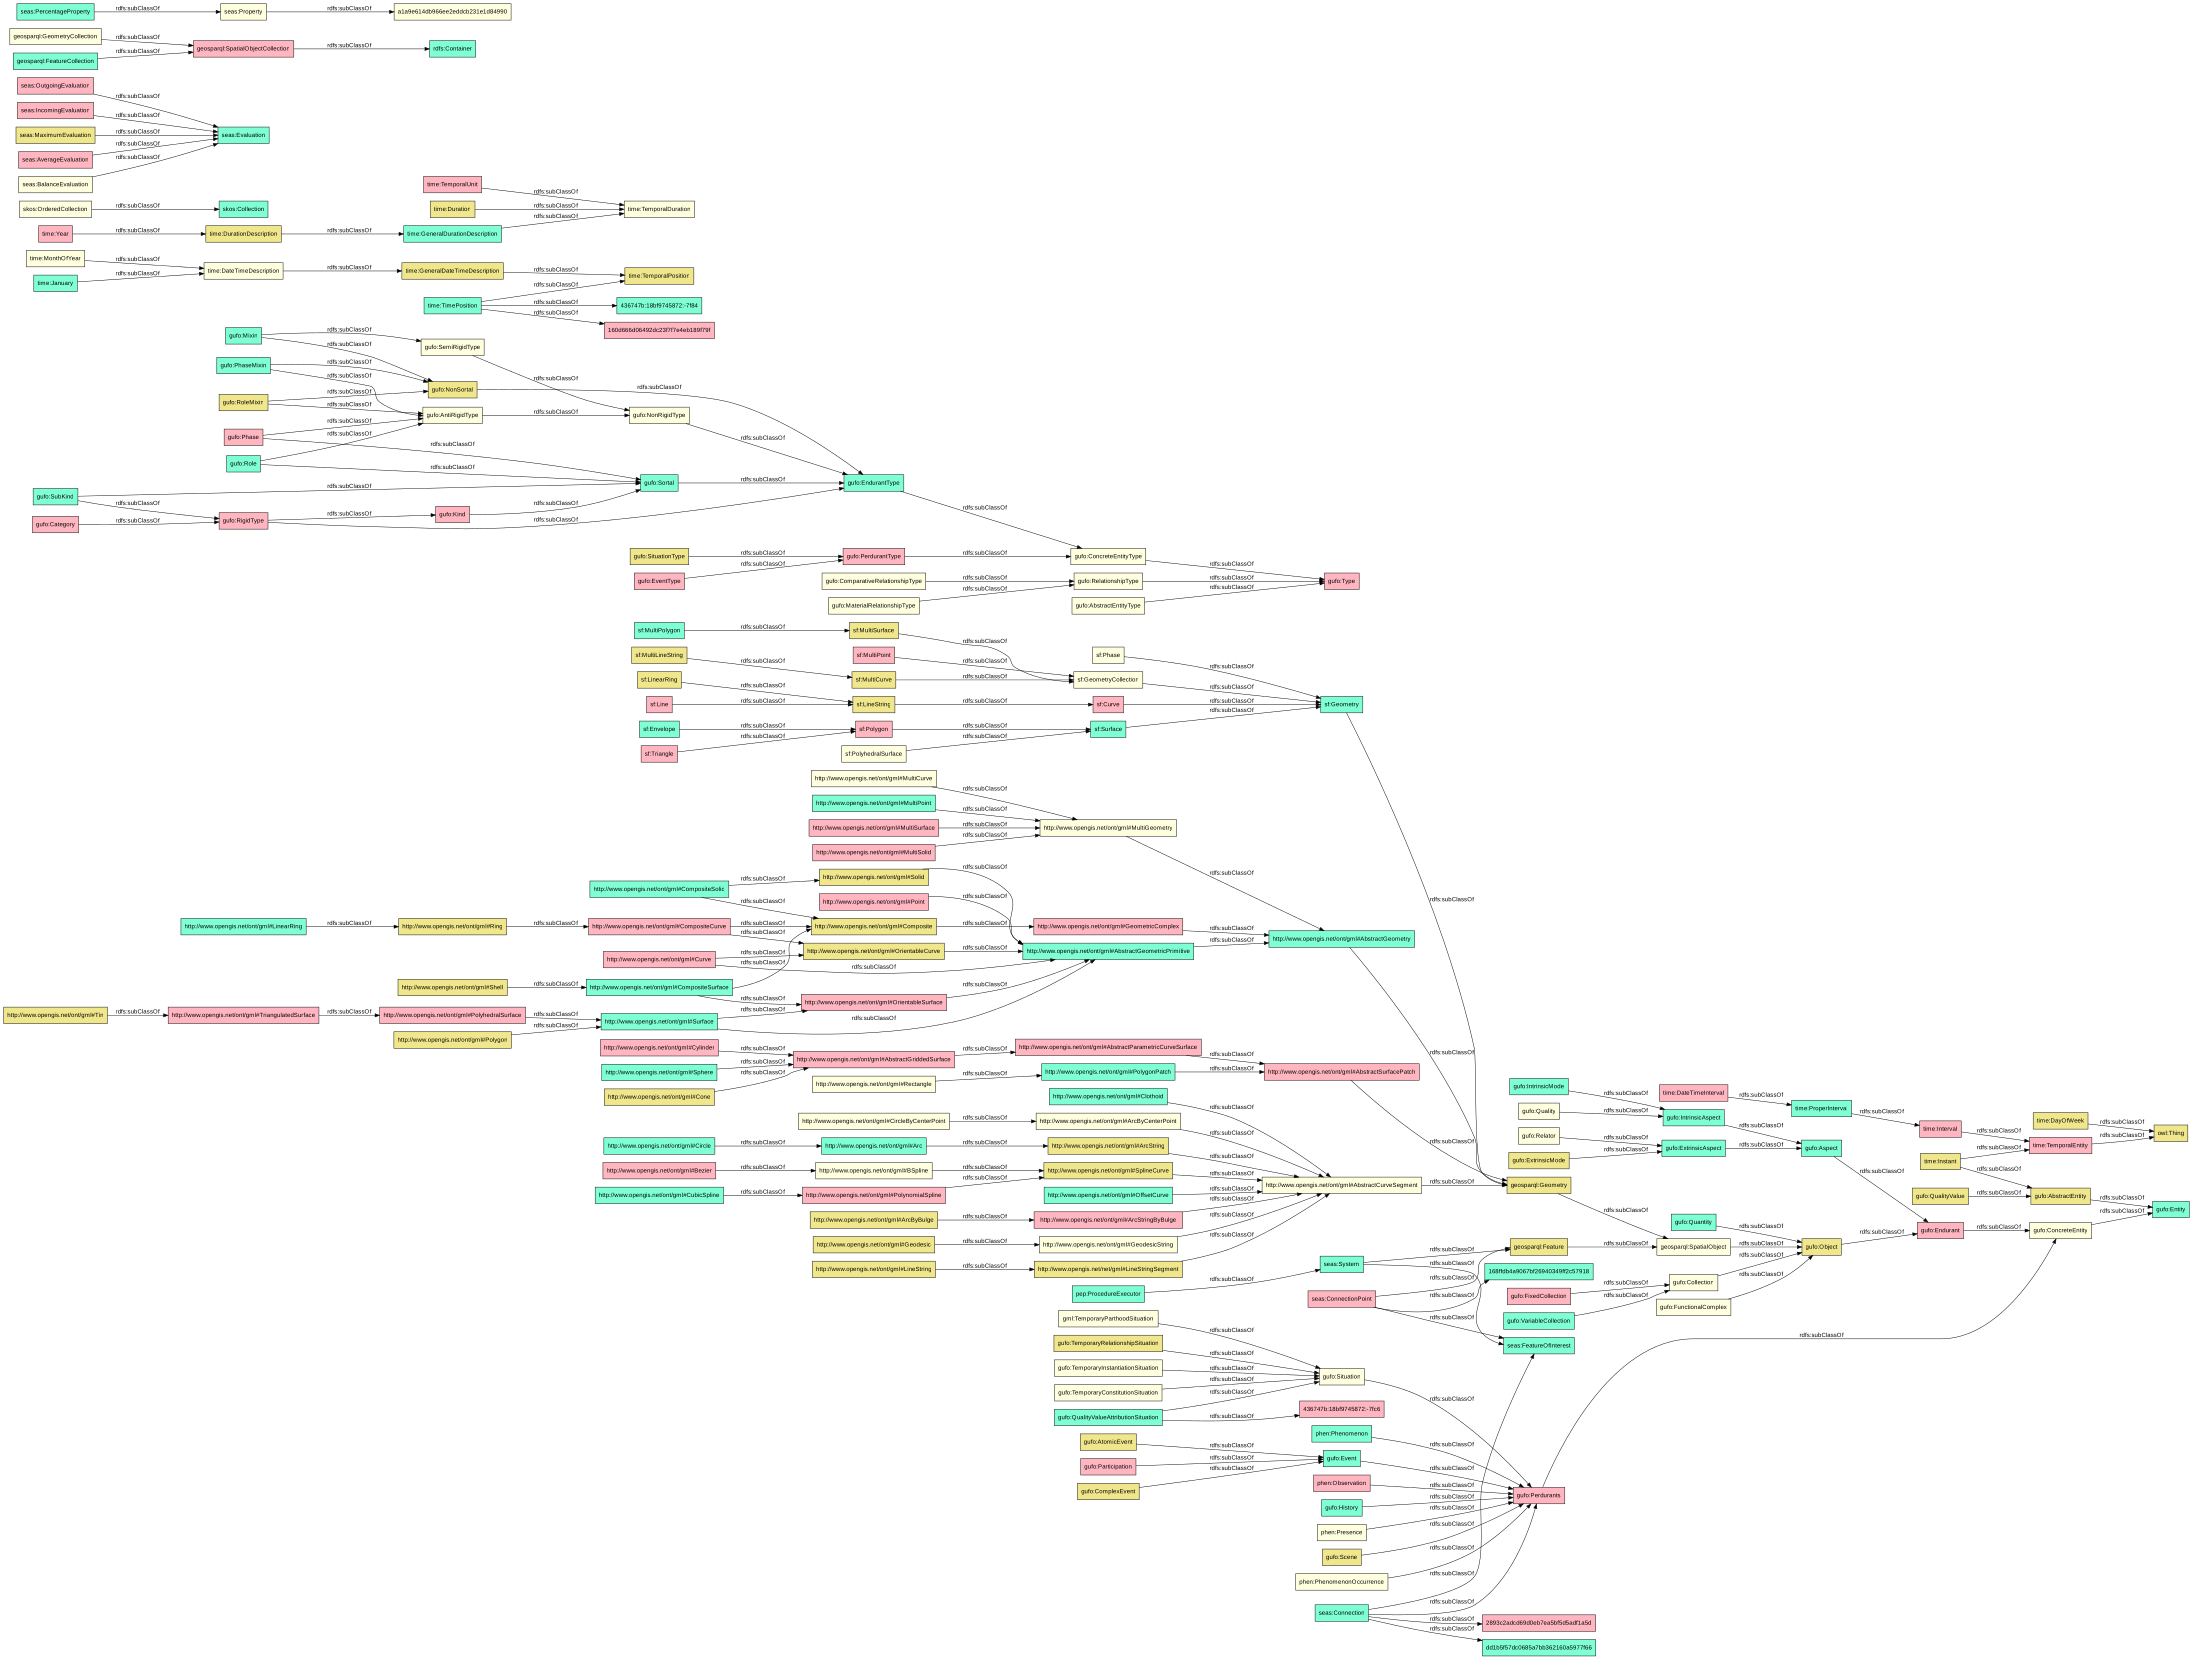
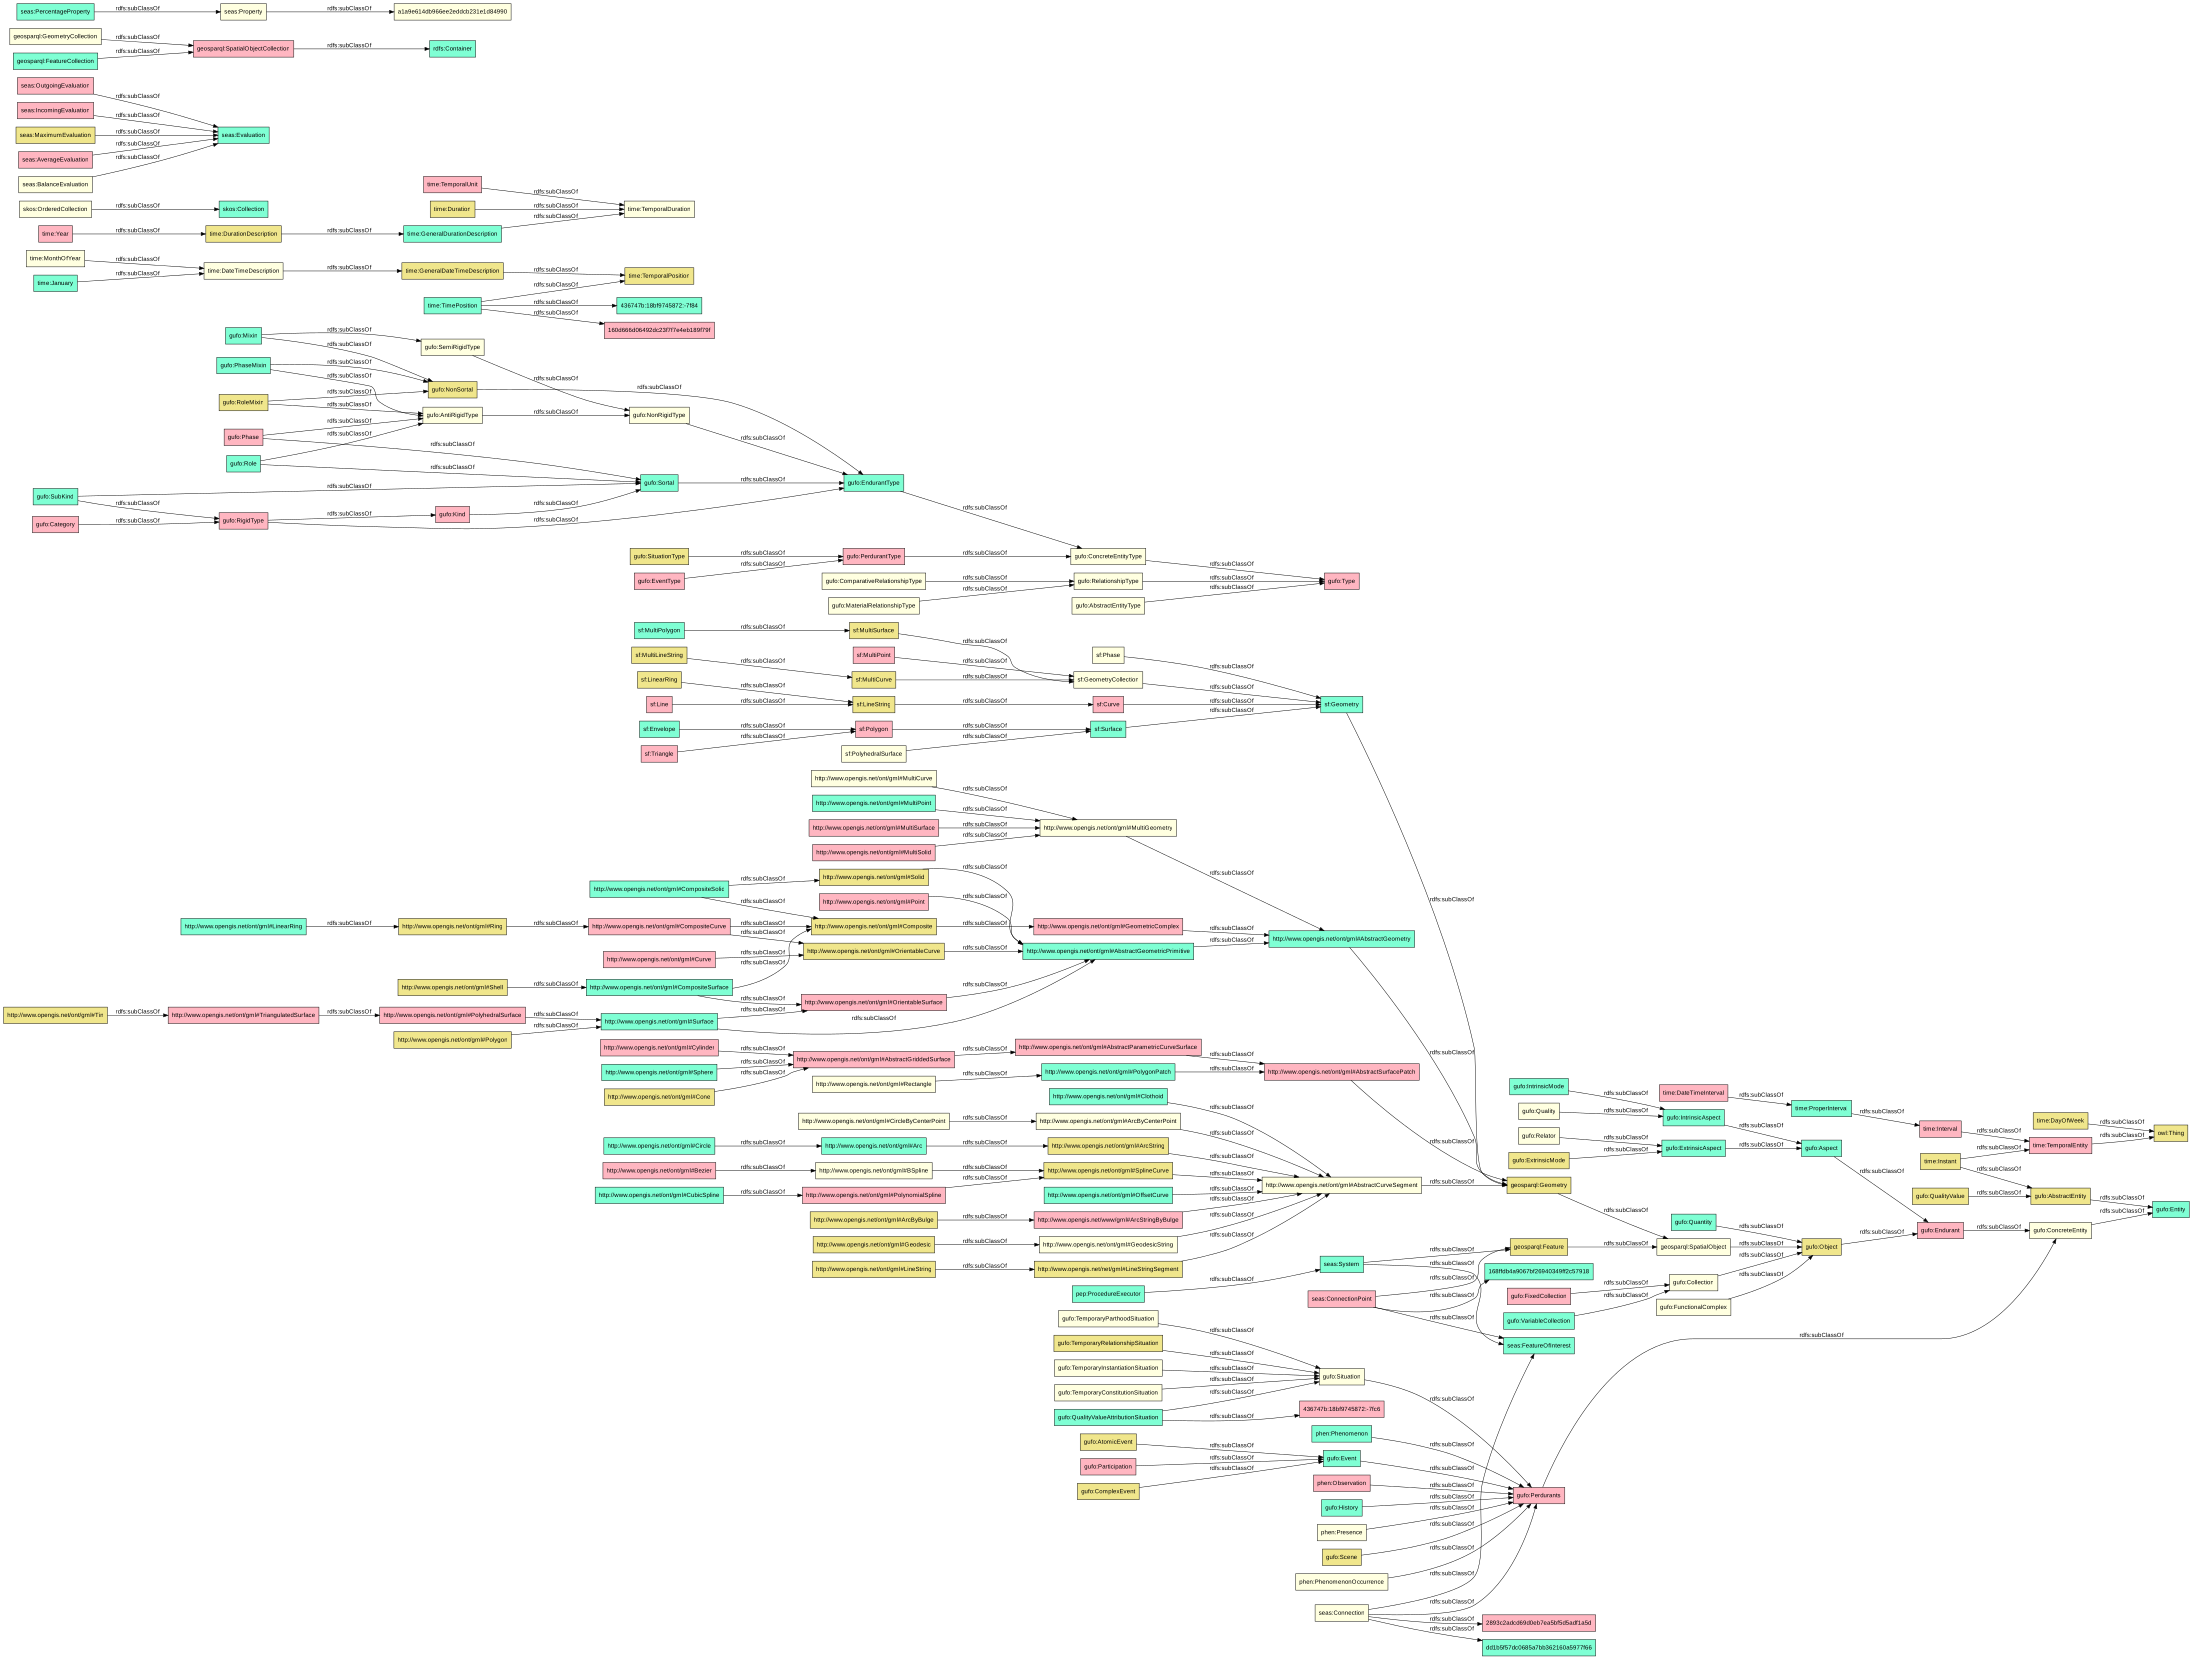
(883, 973) -> none
(1108, 1220) -> (1108, 1220)
(1108, 1319) -> (1108, 1319)
(1342, 1613) -> (1342, 1613)
